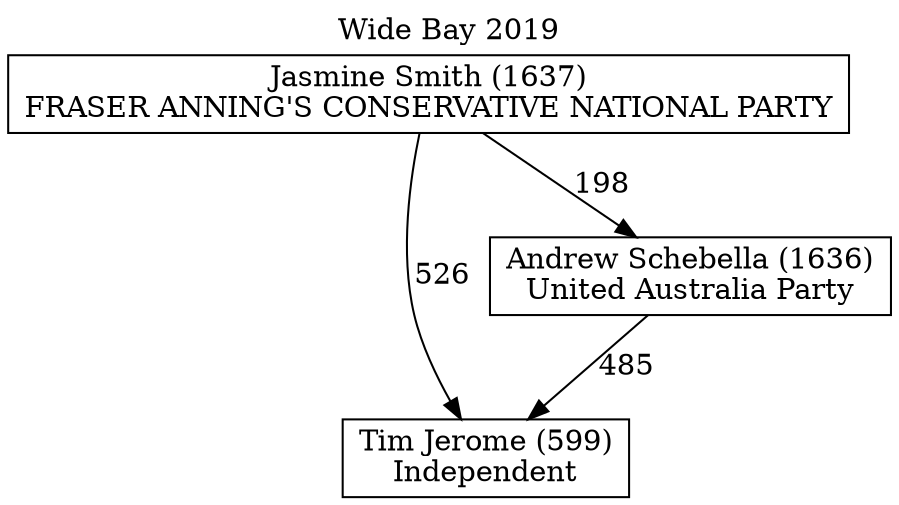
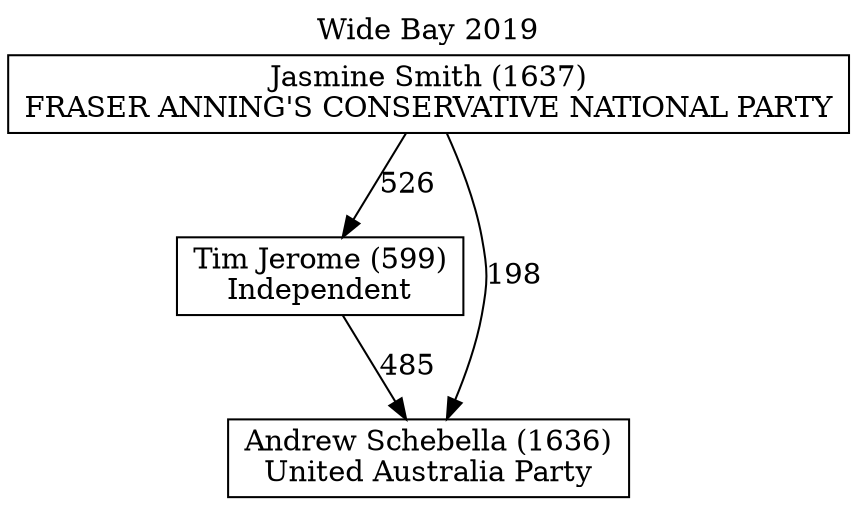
(596, 360) -> (369, 358)
